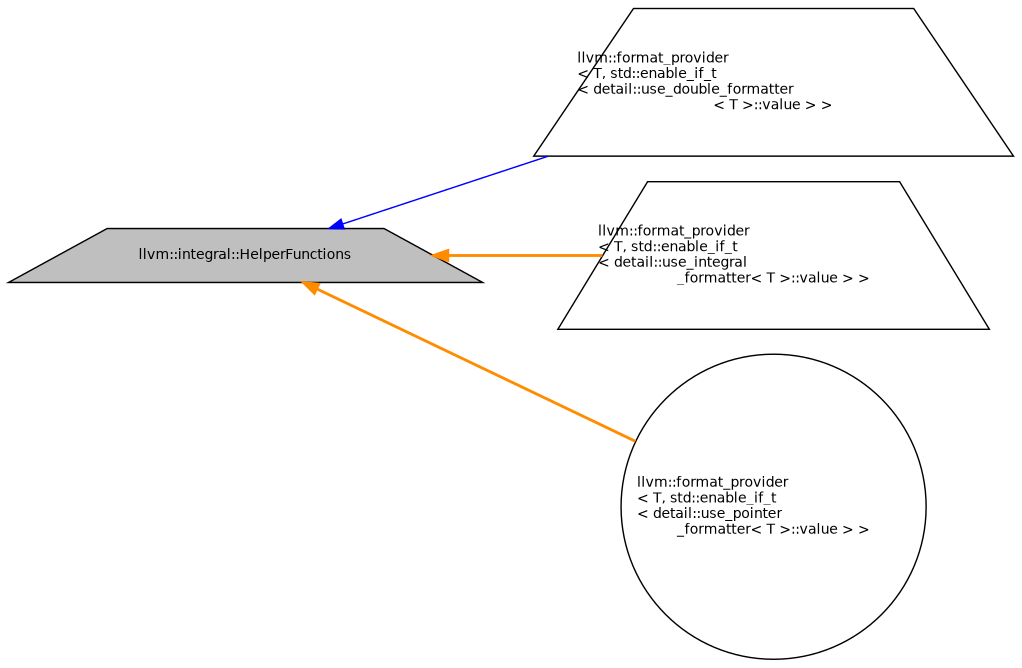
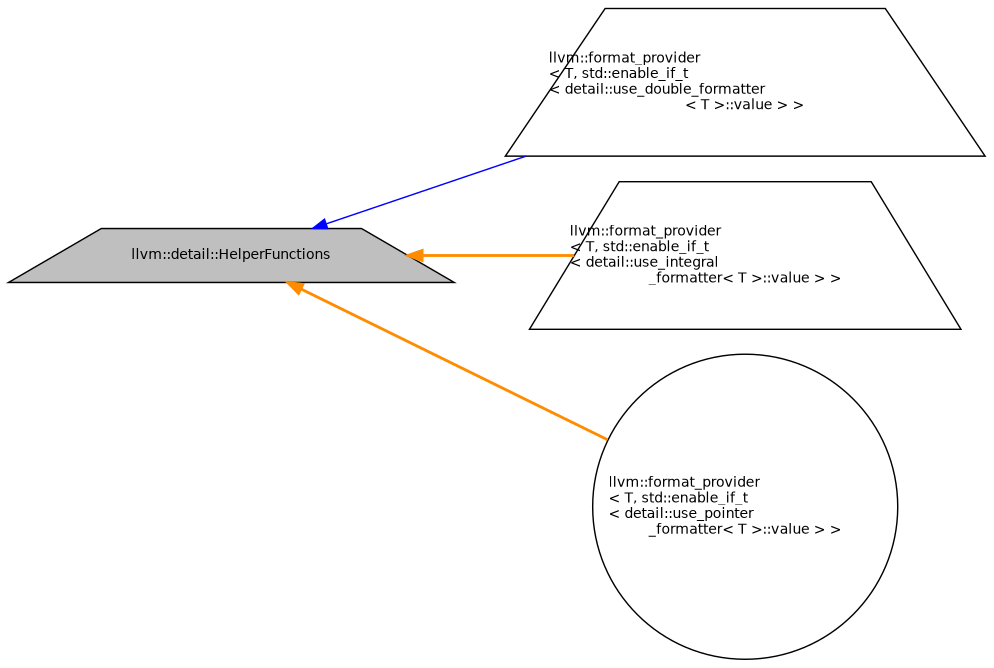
(246, 256) -> (231, 256)
